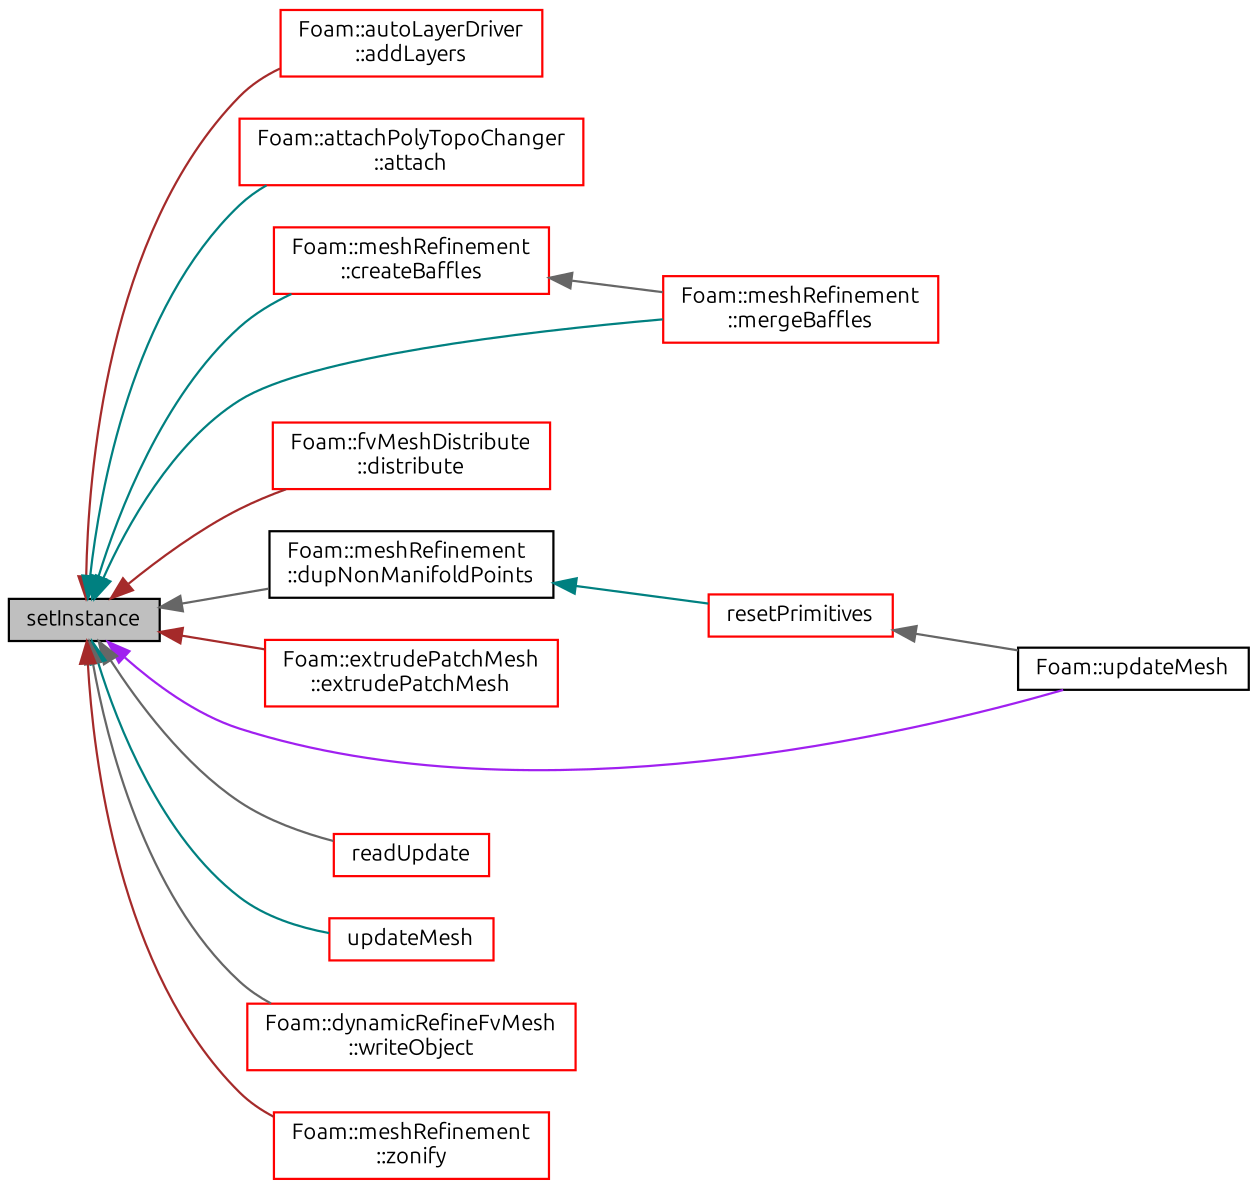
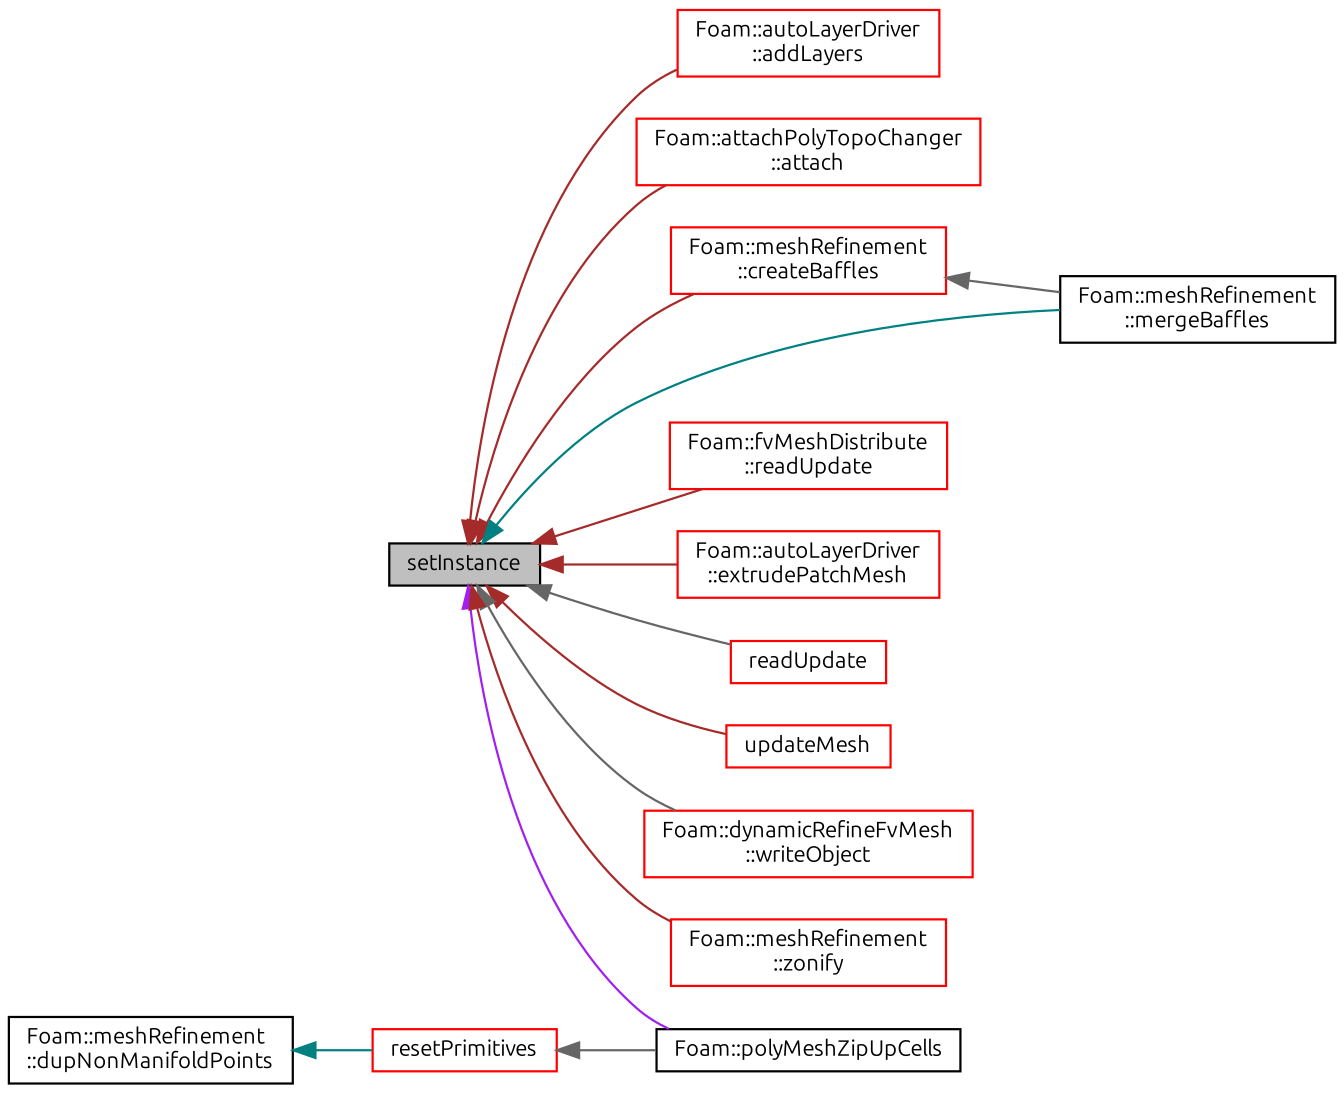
(801, 309) -> (1198, 309)
(141, 362) -> (541, 335)
(169, 416) -> (572, 392)
(411, 456) -> (808, 456)
(225, 596) -> none
(1133, 669) -> (808, 1050)
(411, 673) -> (808, 564)
(178, 831) -> (604, 686)
